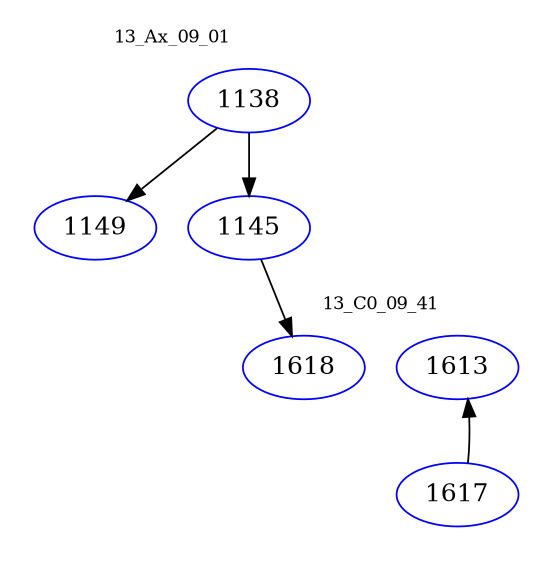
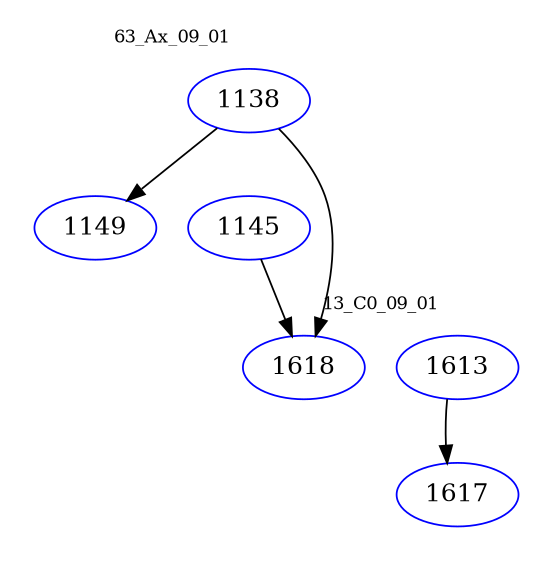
(172, 38) -> (172, 38)
(249, 156) -> (311, 169)
(381, 305) -> (381, 305)
(469, 440) -> (446, 422)
